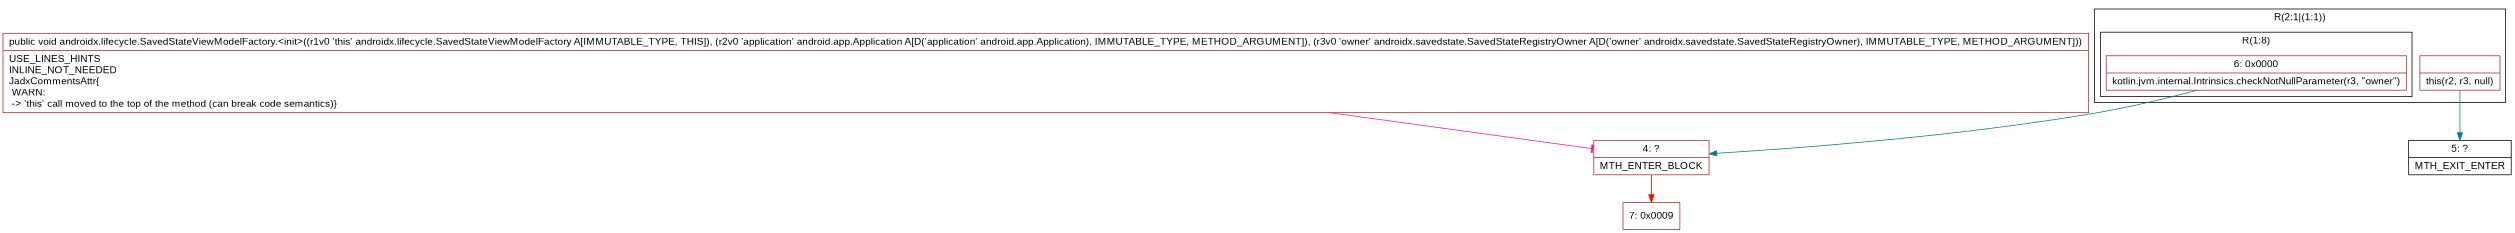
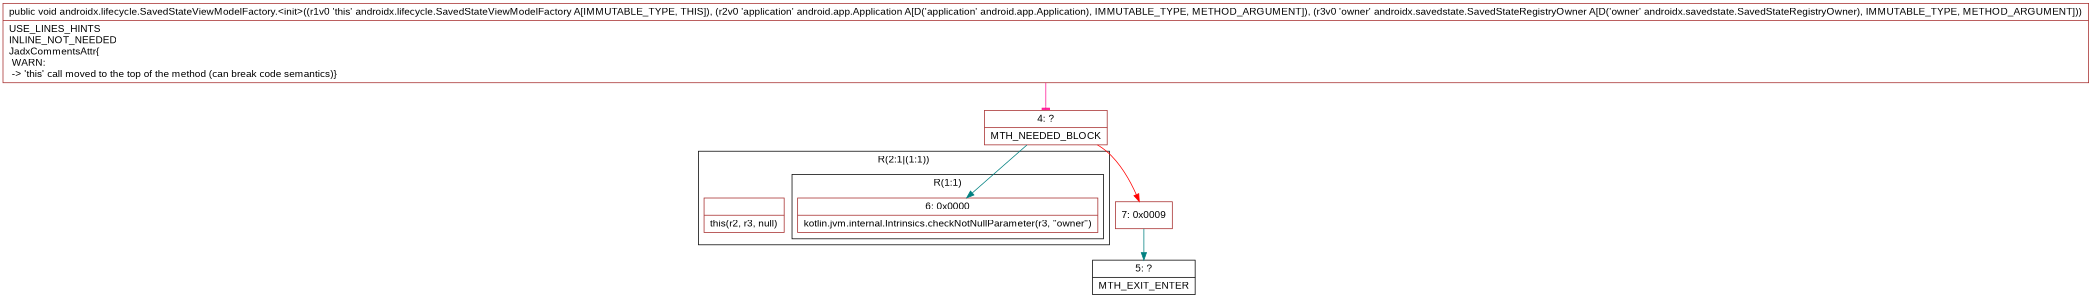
(2256, 41) -> (948, 183)
(2460, 112) -> (1144, 241)
(1959, 132) -> (1000, 169)
(1651, 166) -> (1046, 136)
